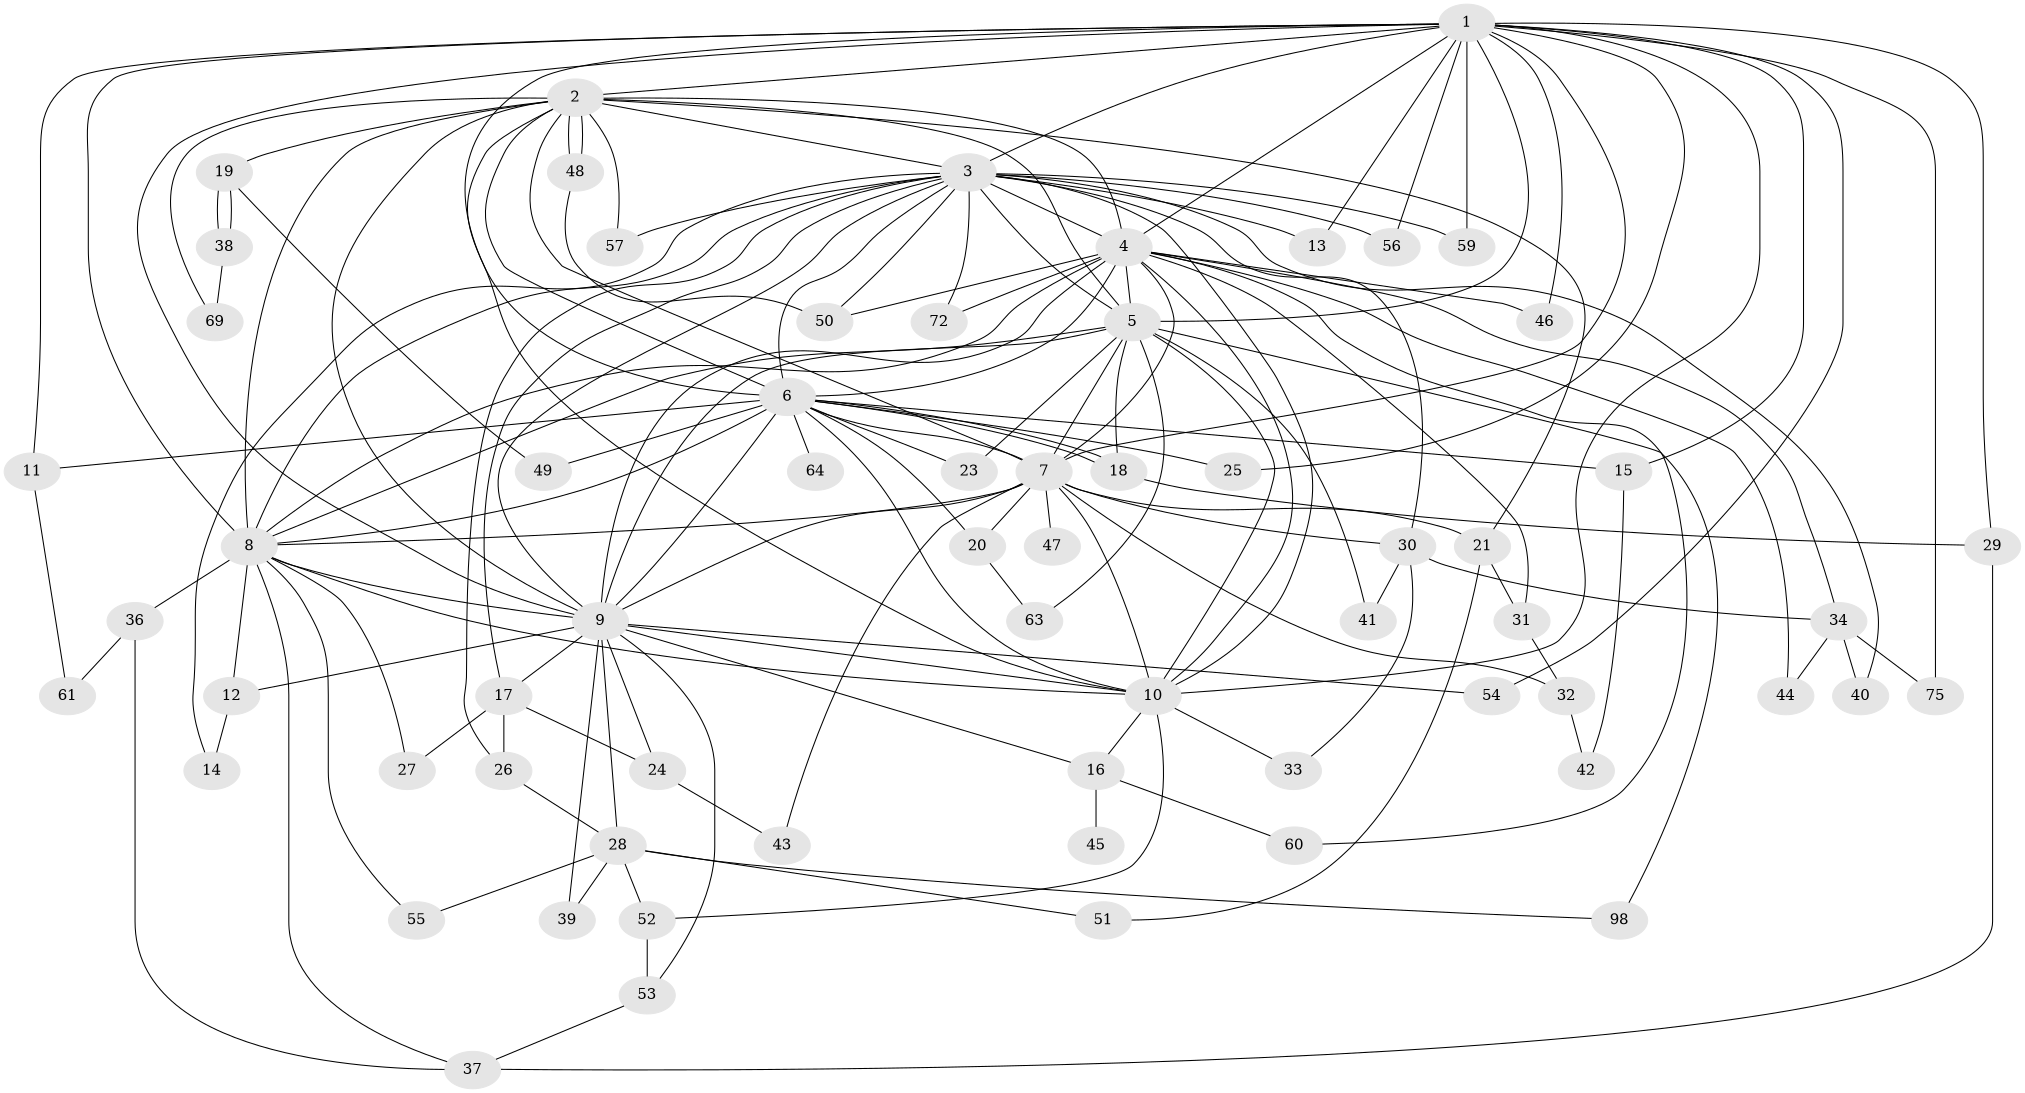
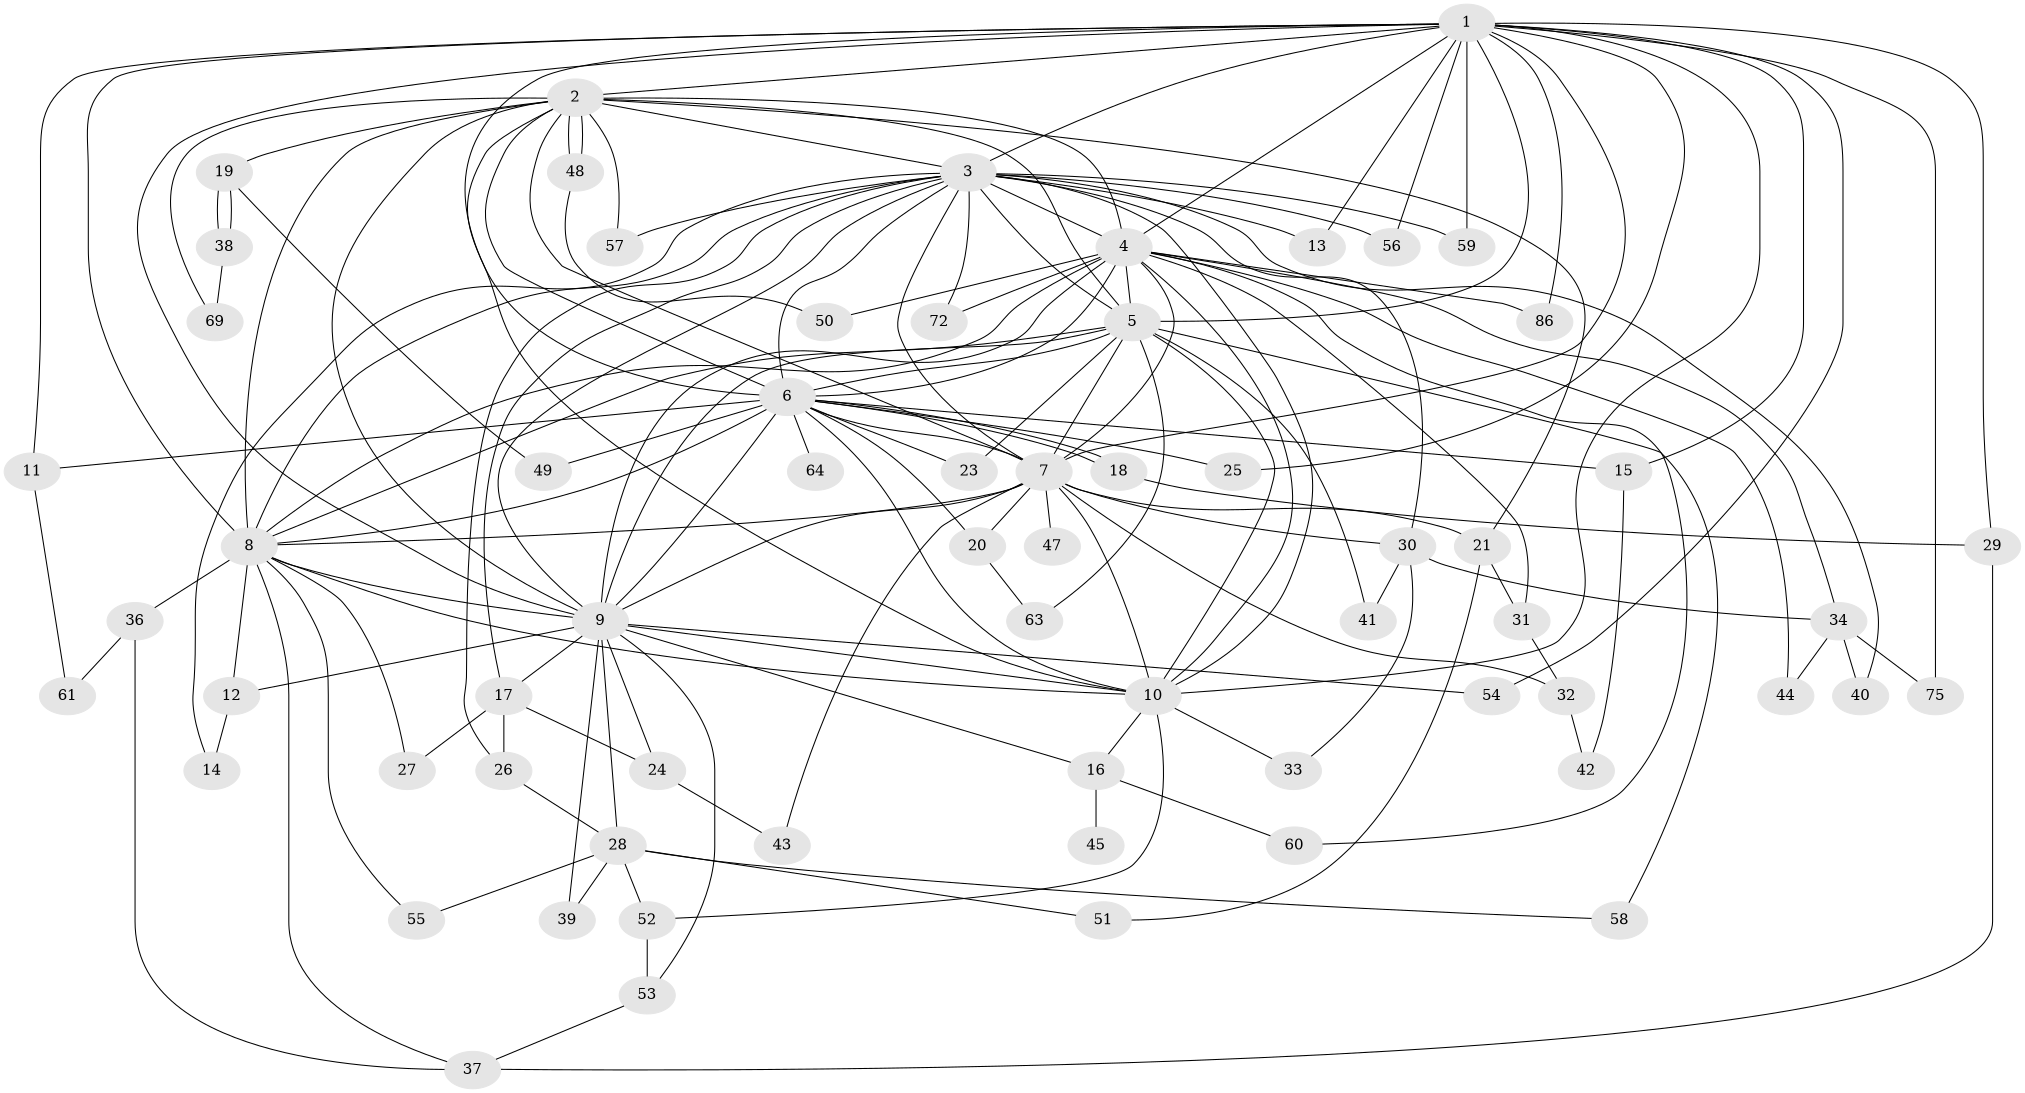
(900, 250) -> (900, 336)
(1545, 322) -> (1545, 322)
(1116, 396) -> (962, 365)
(1620, 920) -> (1620, 920)
